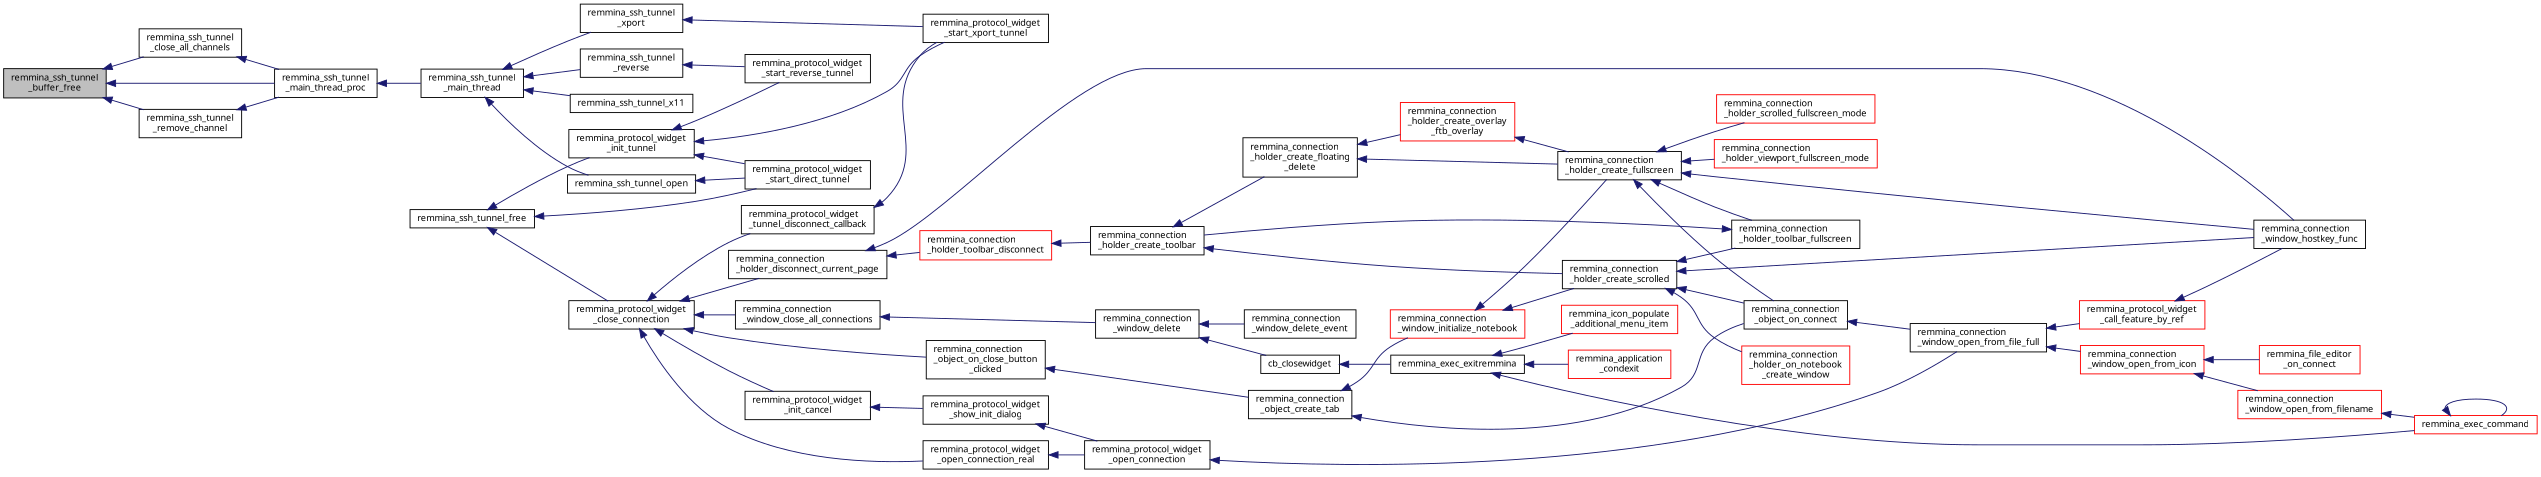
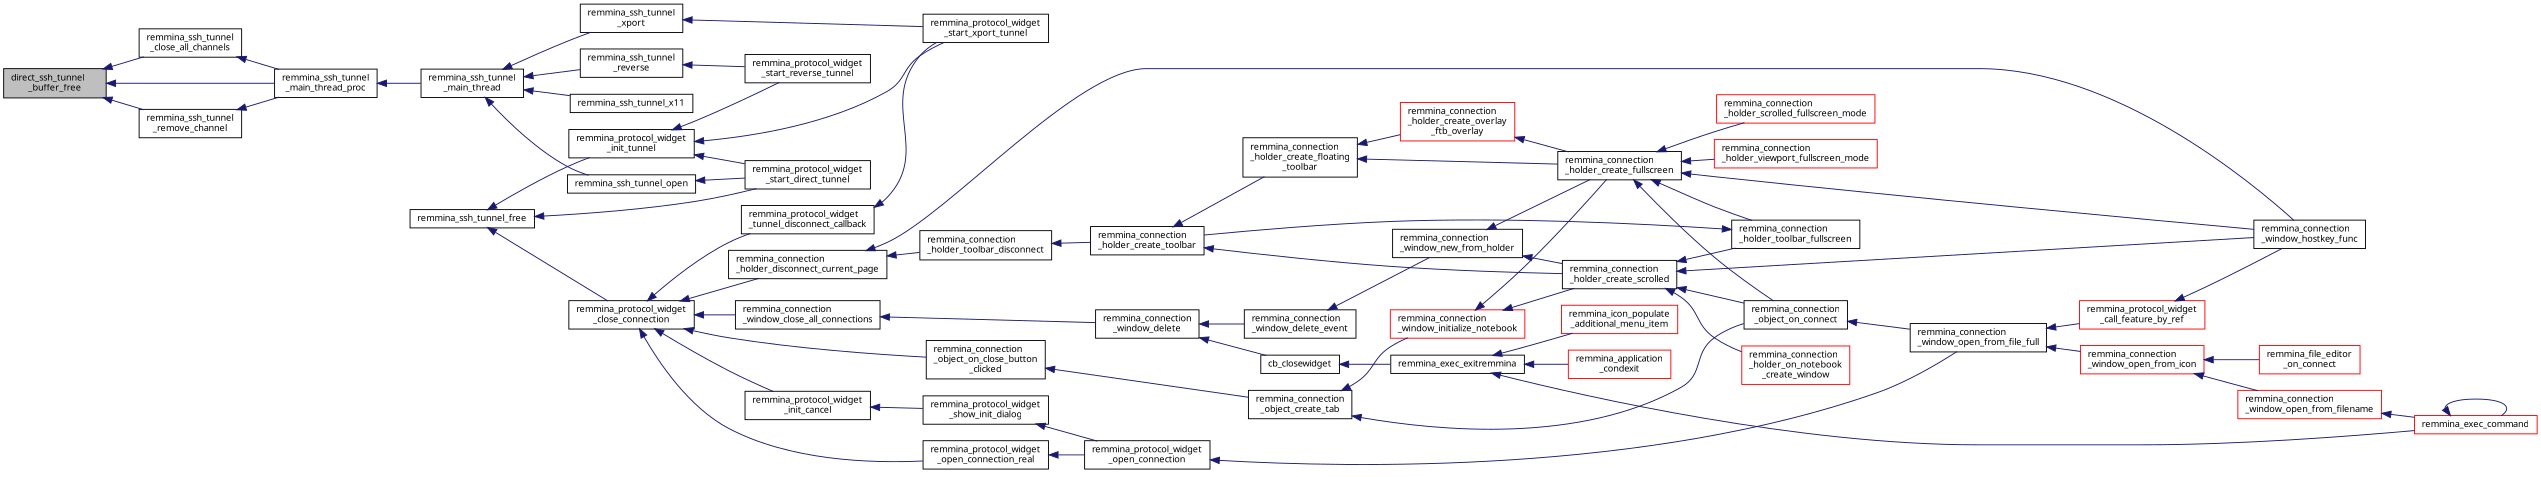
(55, 83) -> (55, 83)
(1300, 157) -> (1300, 157)
none -> (1458, 243)
(986, 245) -> (986, 245)
